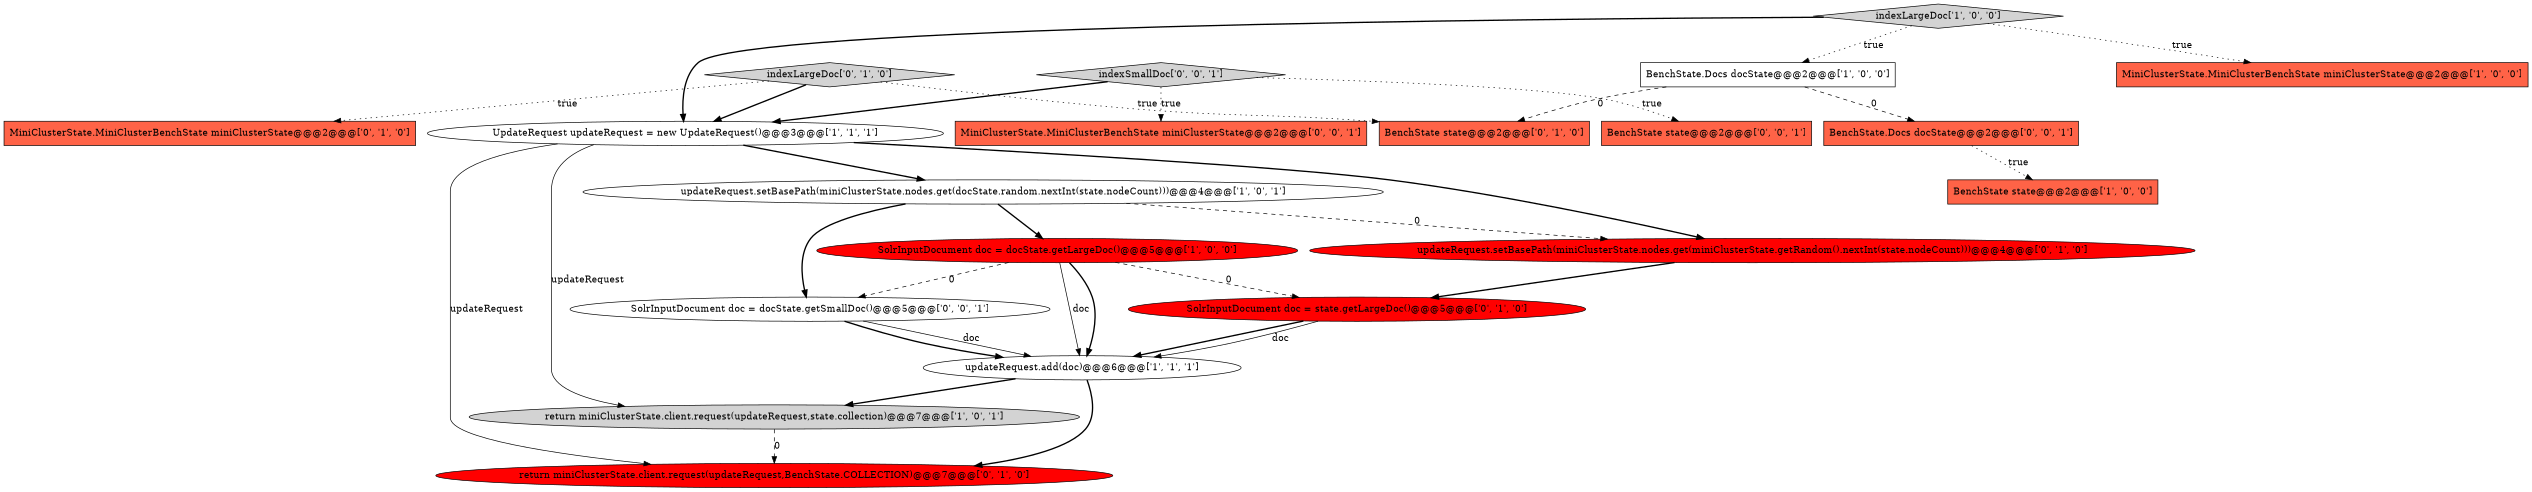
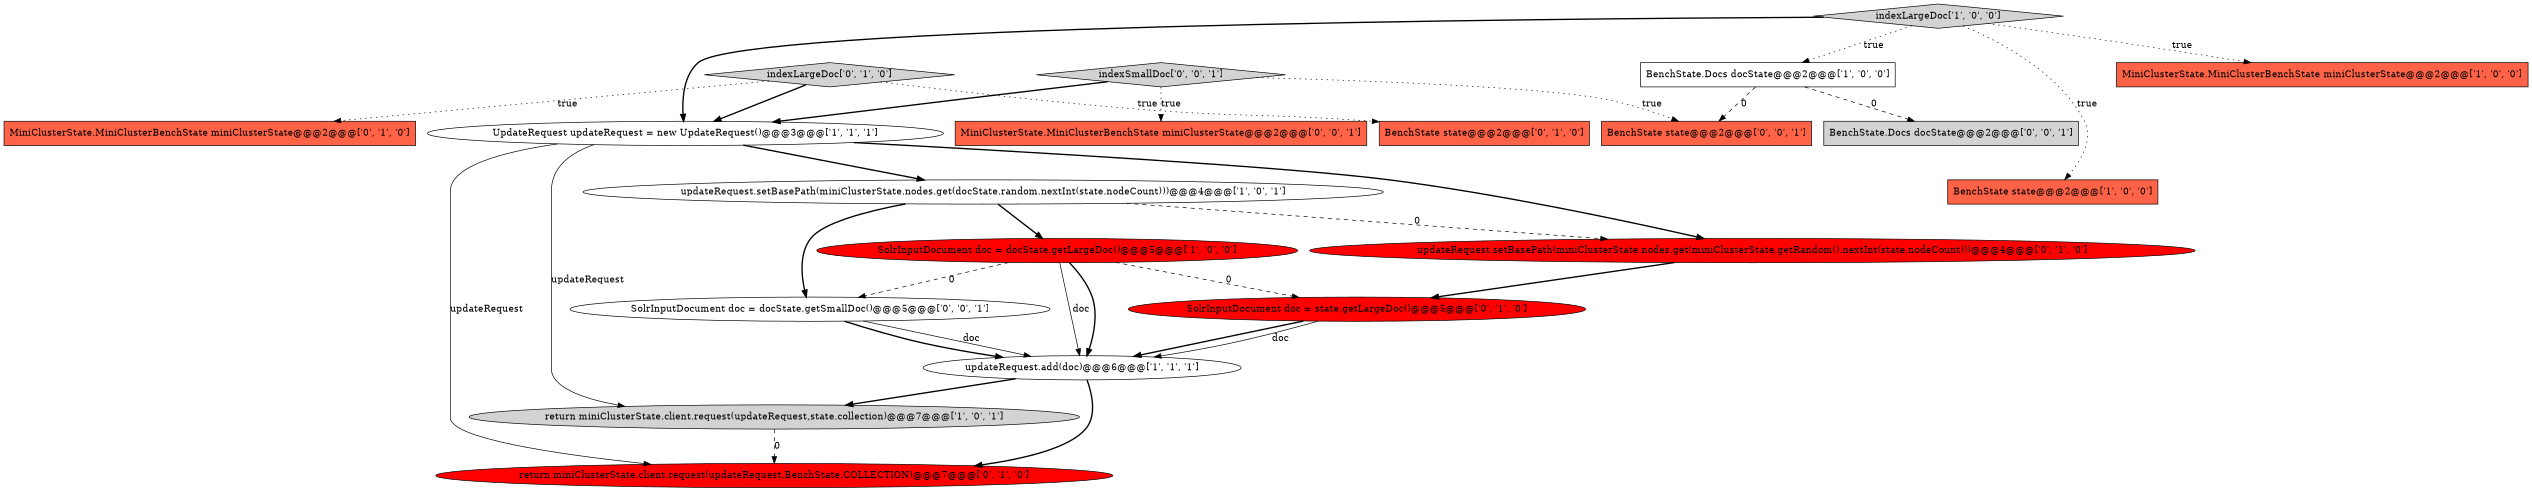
(1587, 101) -> (1740, 102)
(1951, 133) -> (1951, 133)
(1999, 161) -> (2054, 83)
